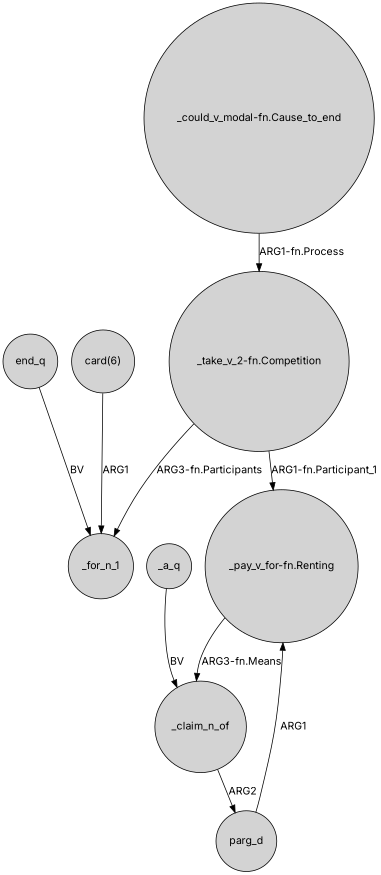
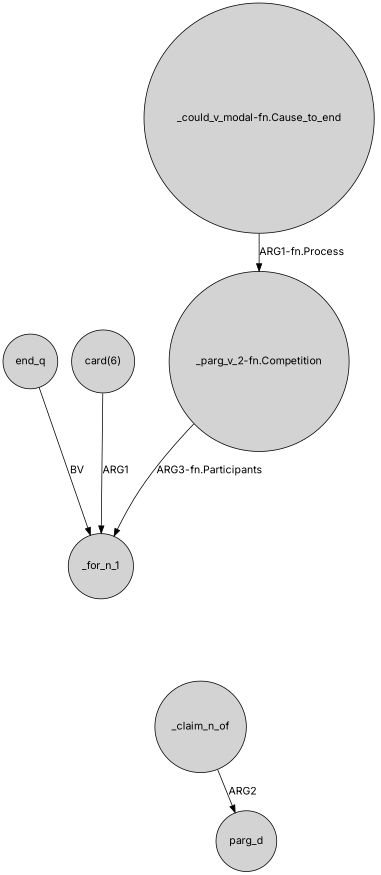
(259, 361) -> (259, 361)
(169, 566) -> none
(282, 566) -> none
